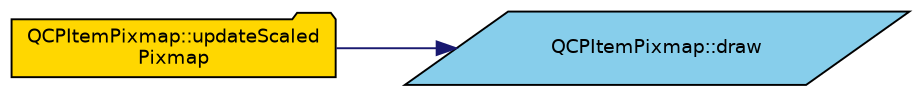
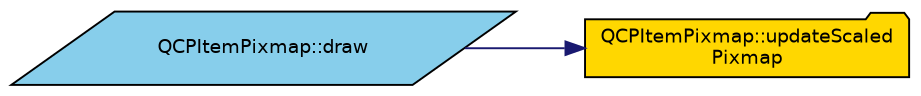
(386, 48) -> (515, 48)
